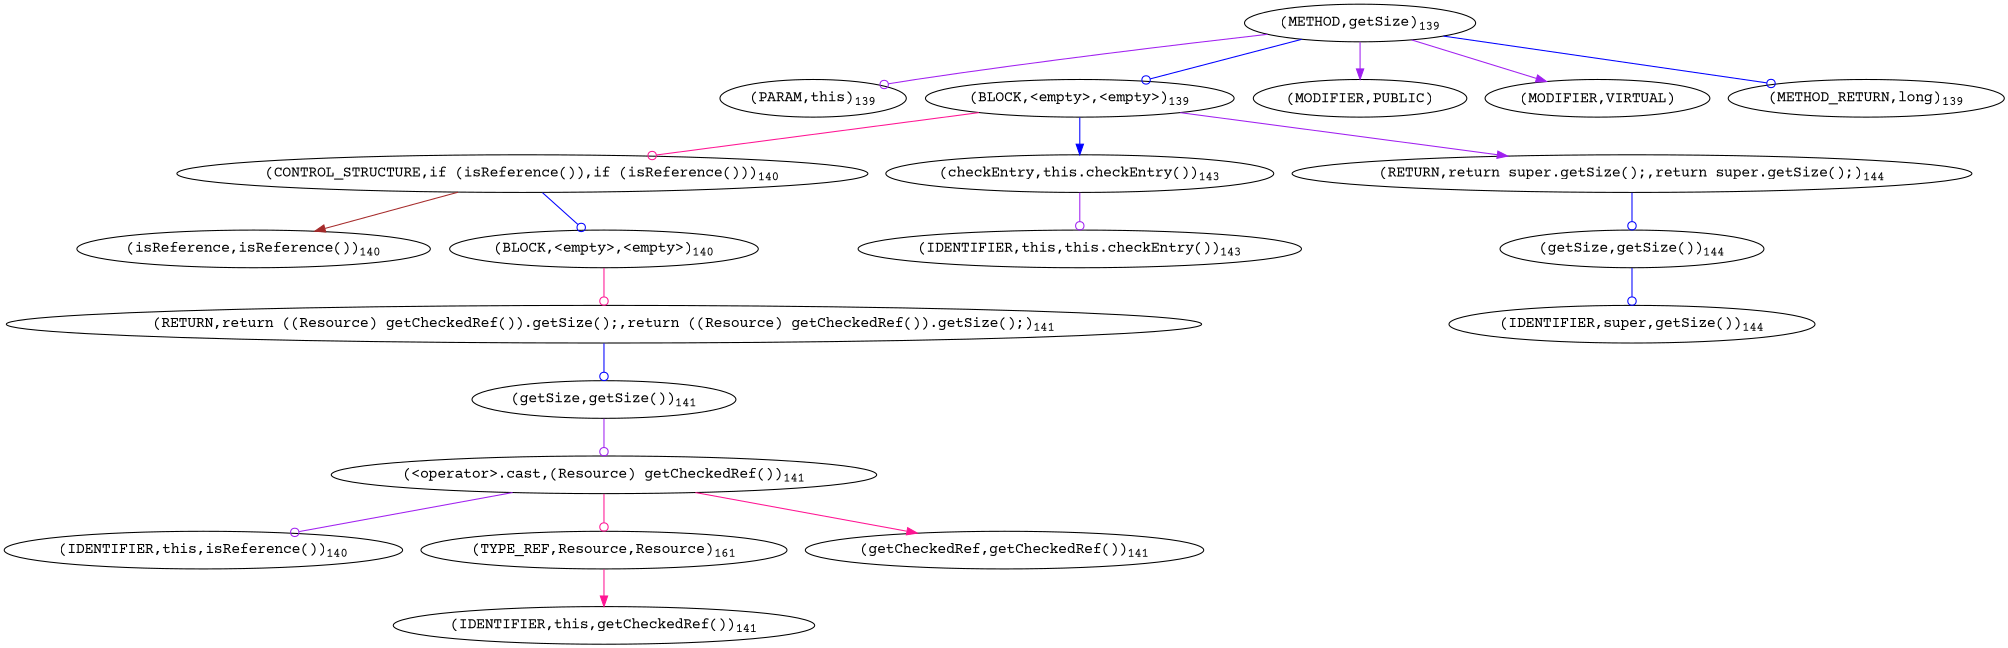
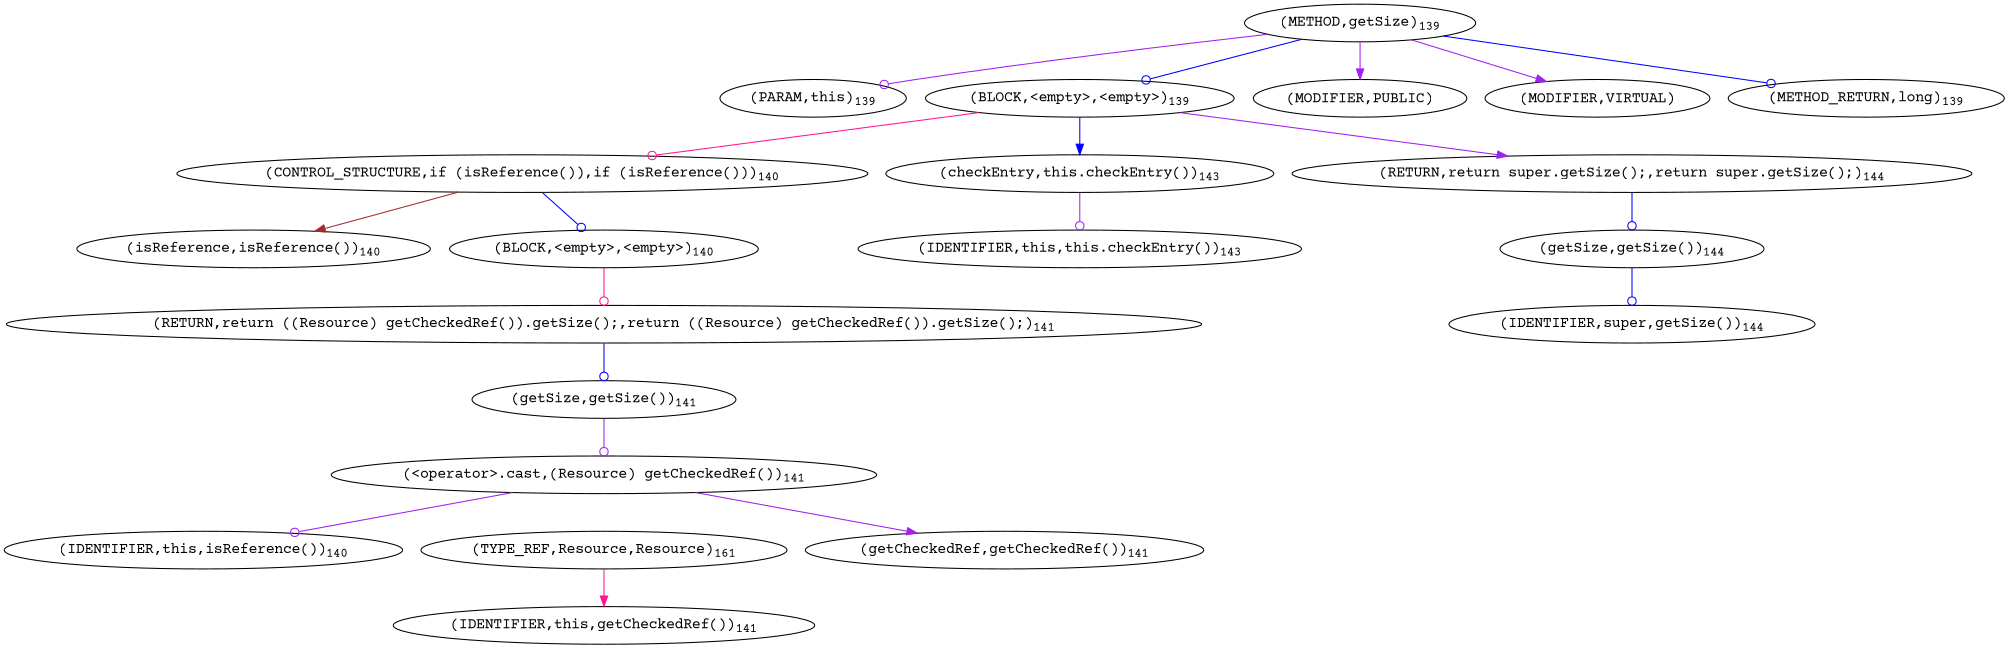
(604, 508) -> none
(801, 512) -> (801, 512)
